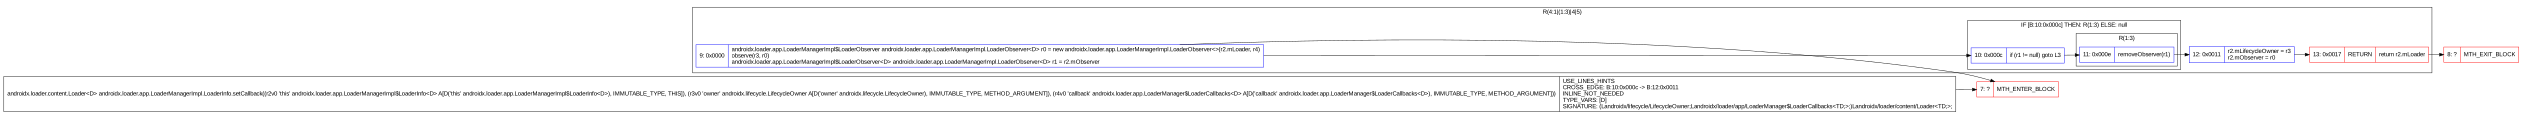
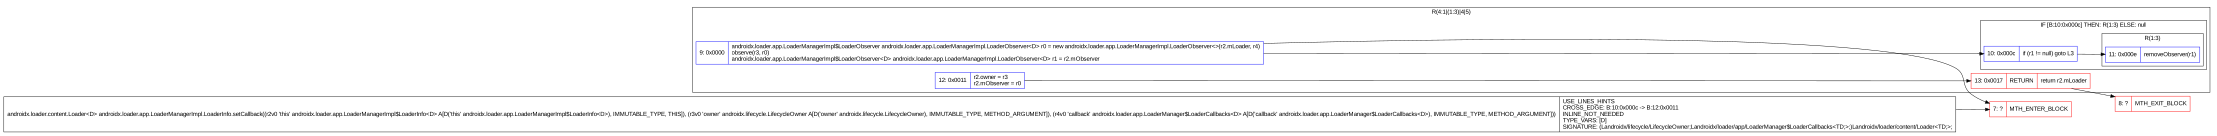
(2259, 51) -> (991, 77)
(2180, 55) -> none
